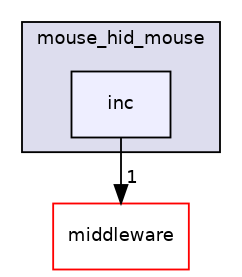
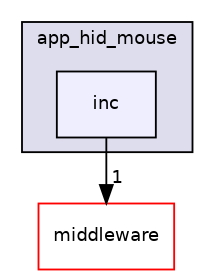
(121, 39) -> (107, 39)
